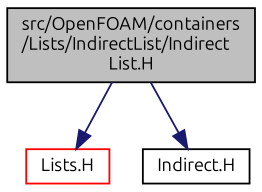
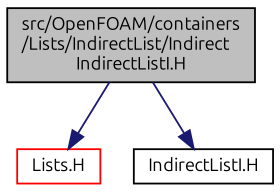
(131, 45) -> (131, 45)
(196, 166) -> (203, 166)
